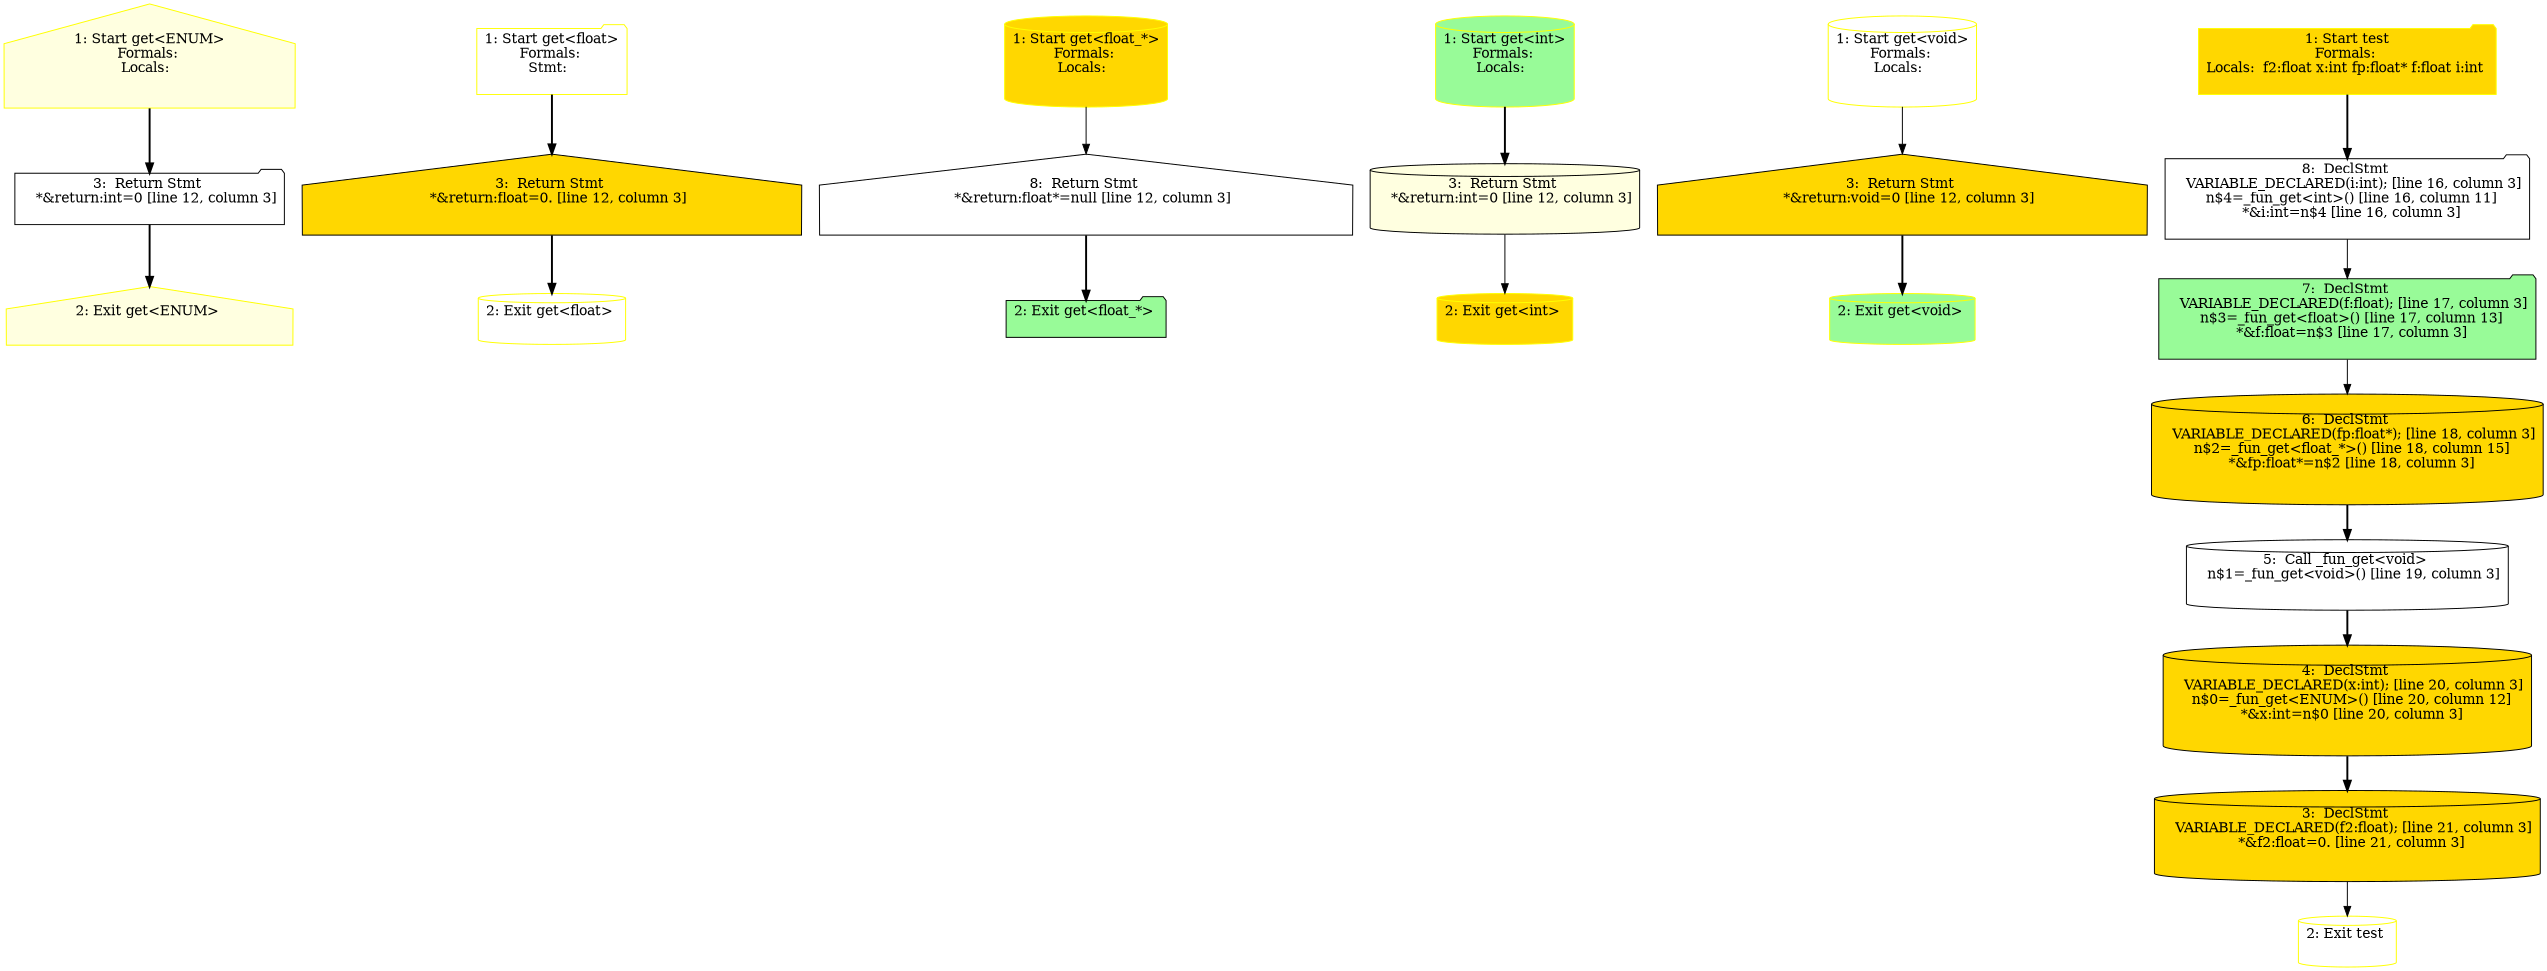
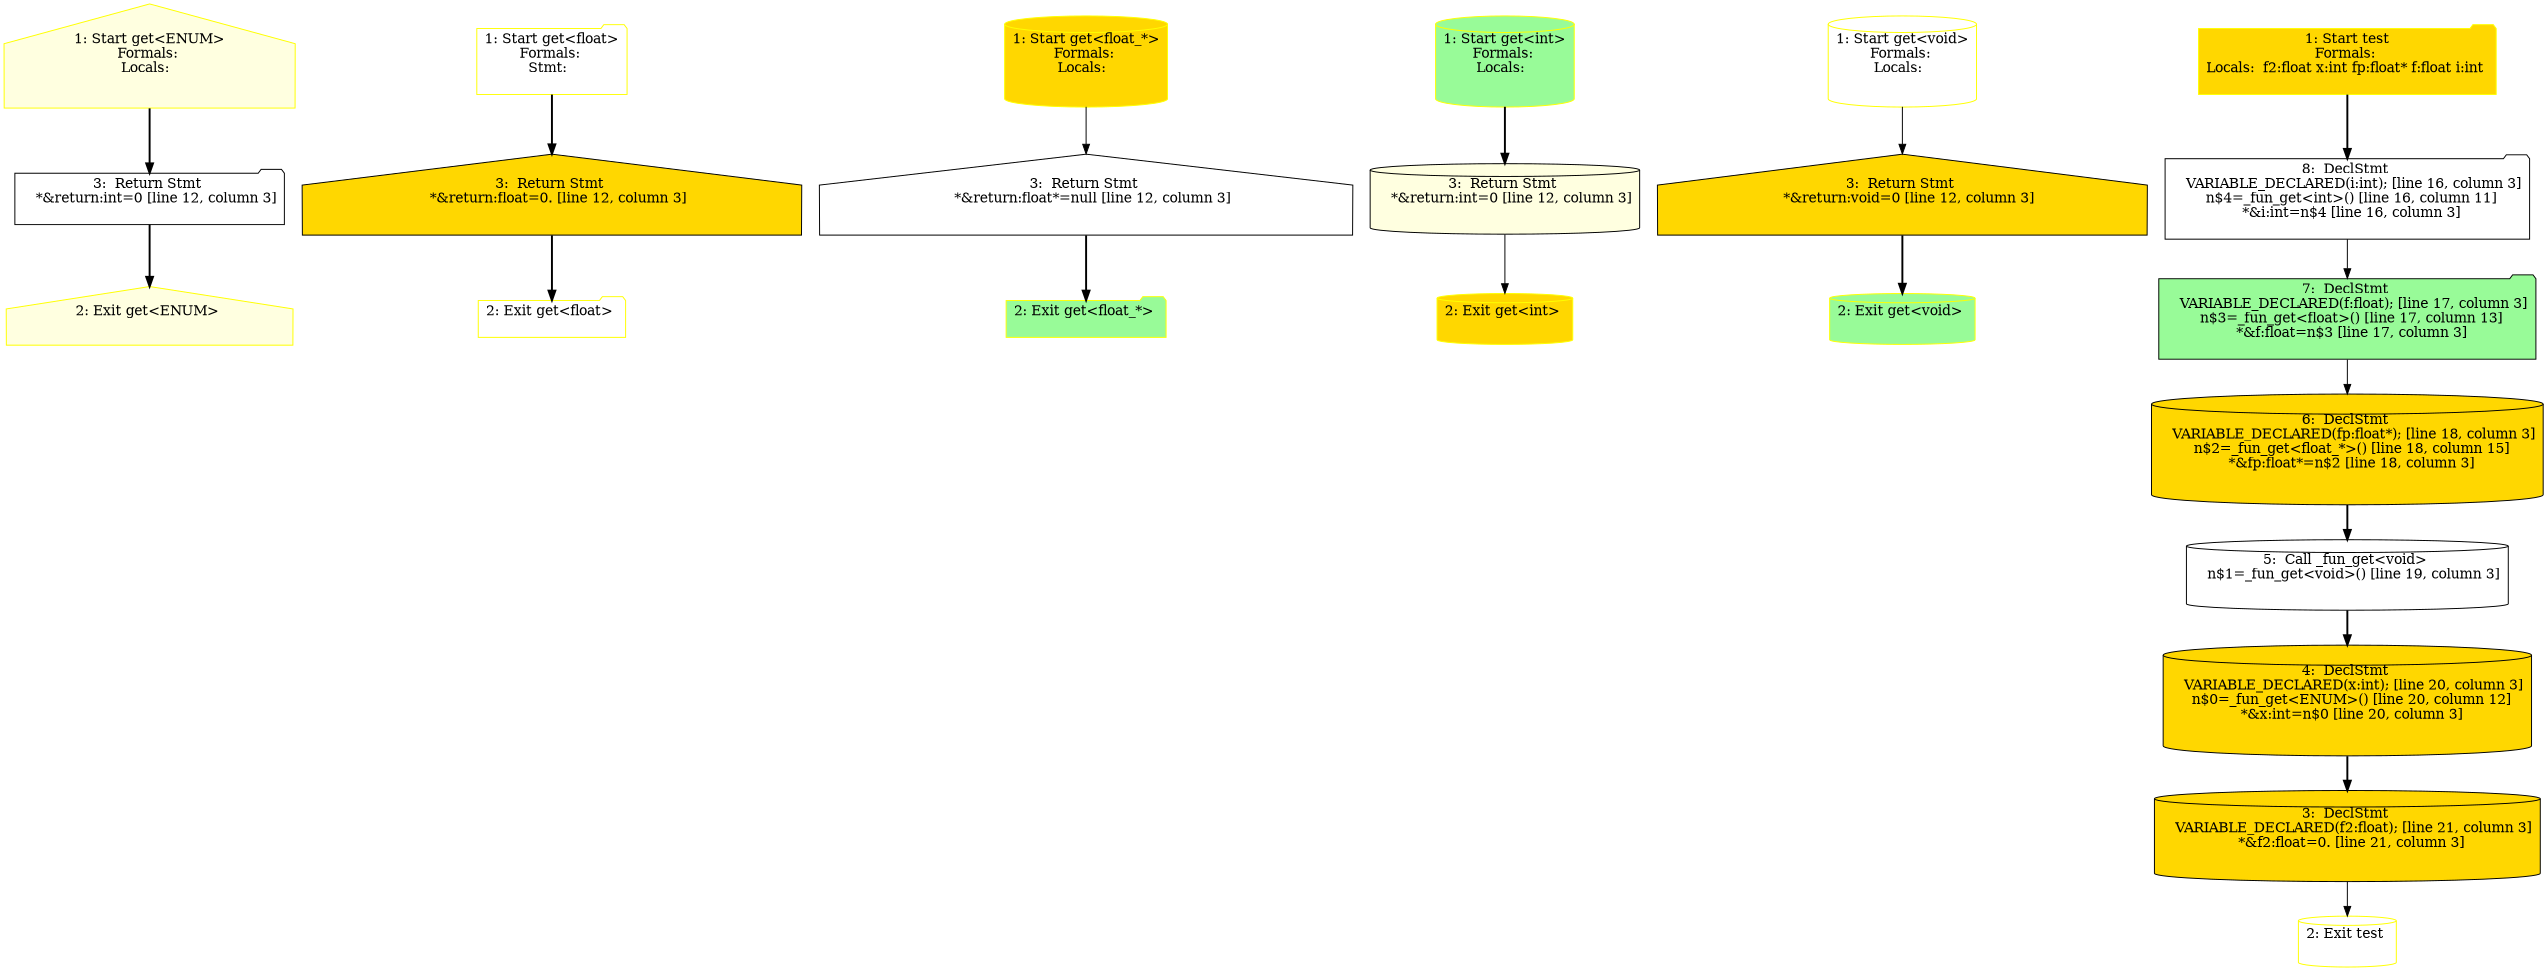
(1086, 199) -> (1086, 199)
(552, 319) -> (552, 319)
(1086, 319) -> (1086, 319)
